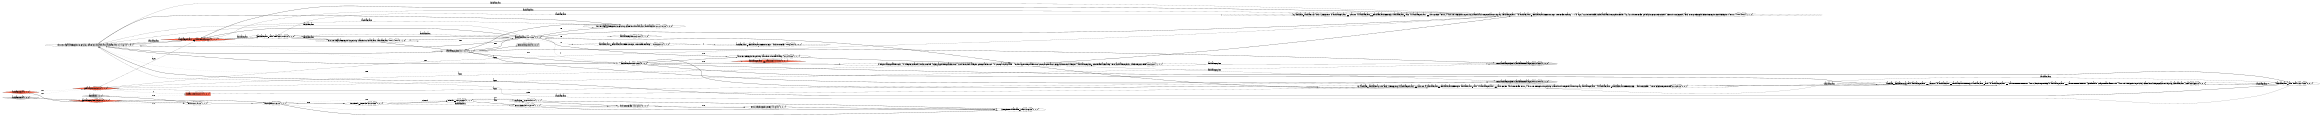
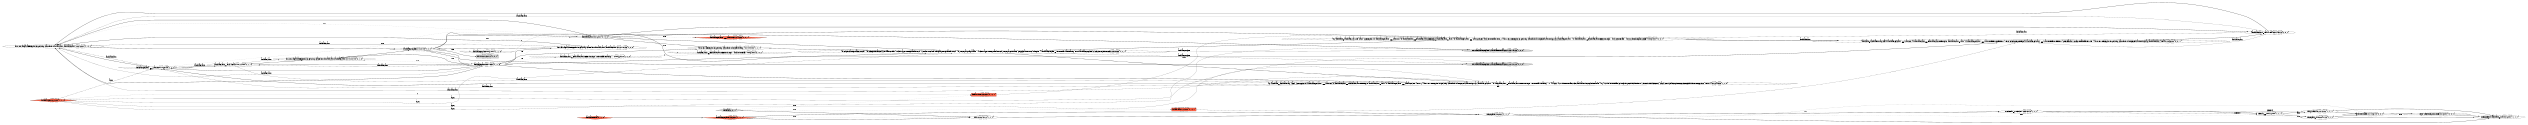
(580, 37) -> (452, 51)
(198, 40) -> (156, 68)
(57, 90) -> none
(21, 98) -> none
(460, 104) -> (2270, 110)
(769, 107) -> (2437, 114)
none -> (1184, 109)
